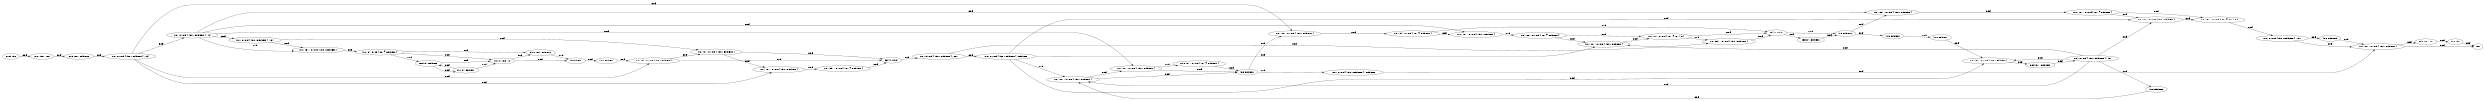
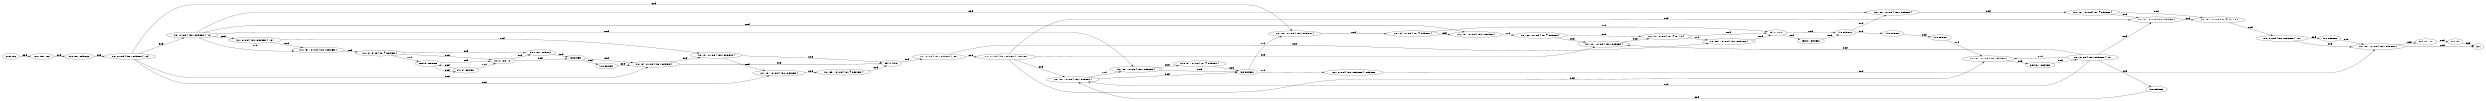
(2478, 47) -> (2479, 47)
none -> (608, 61)
